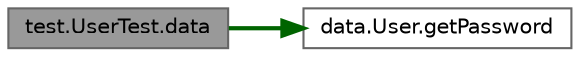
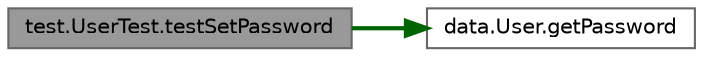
(118, 28) -> (180, 28)
